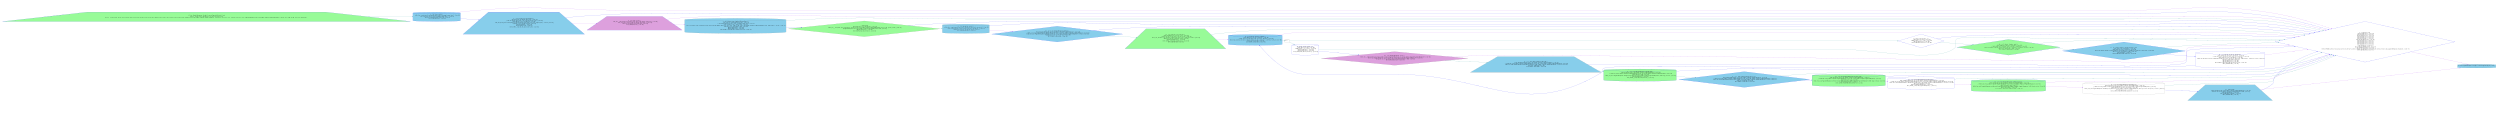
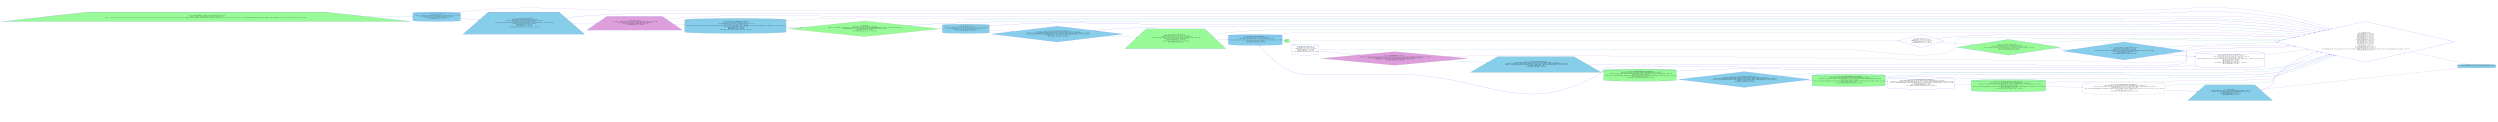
(1287, 41) -> (1287, 41)
